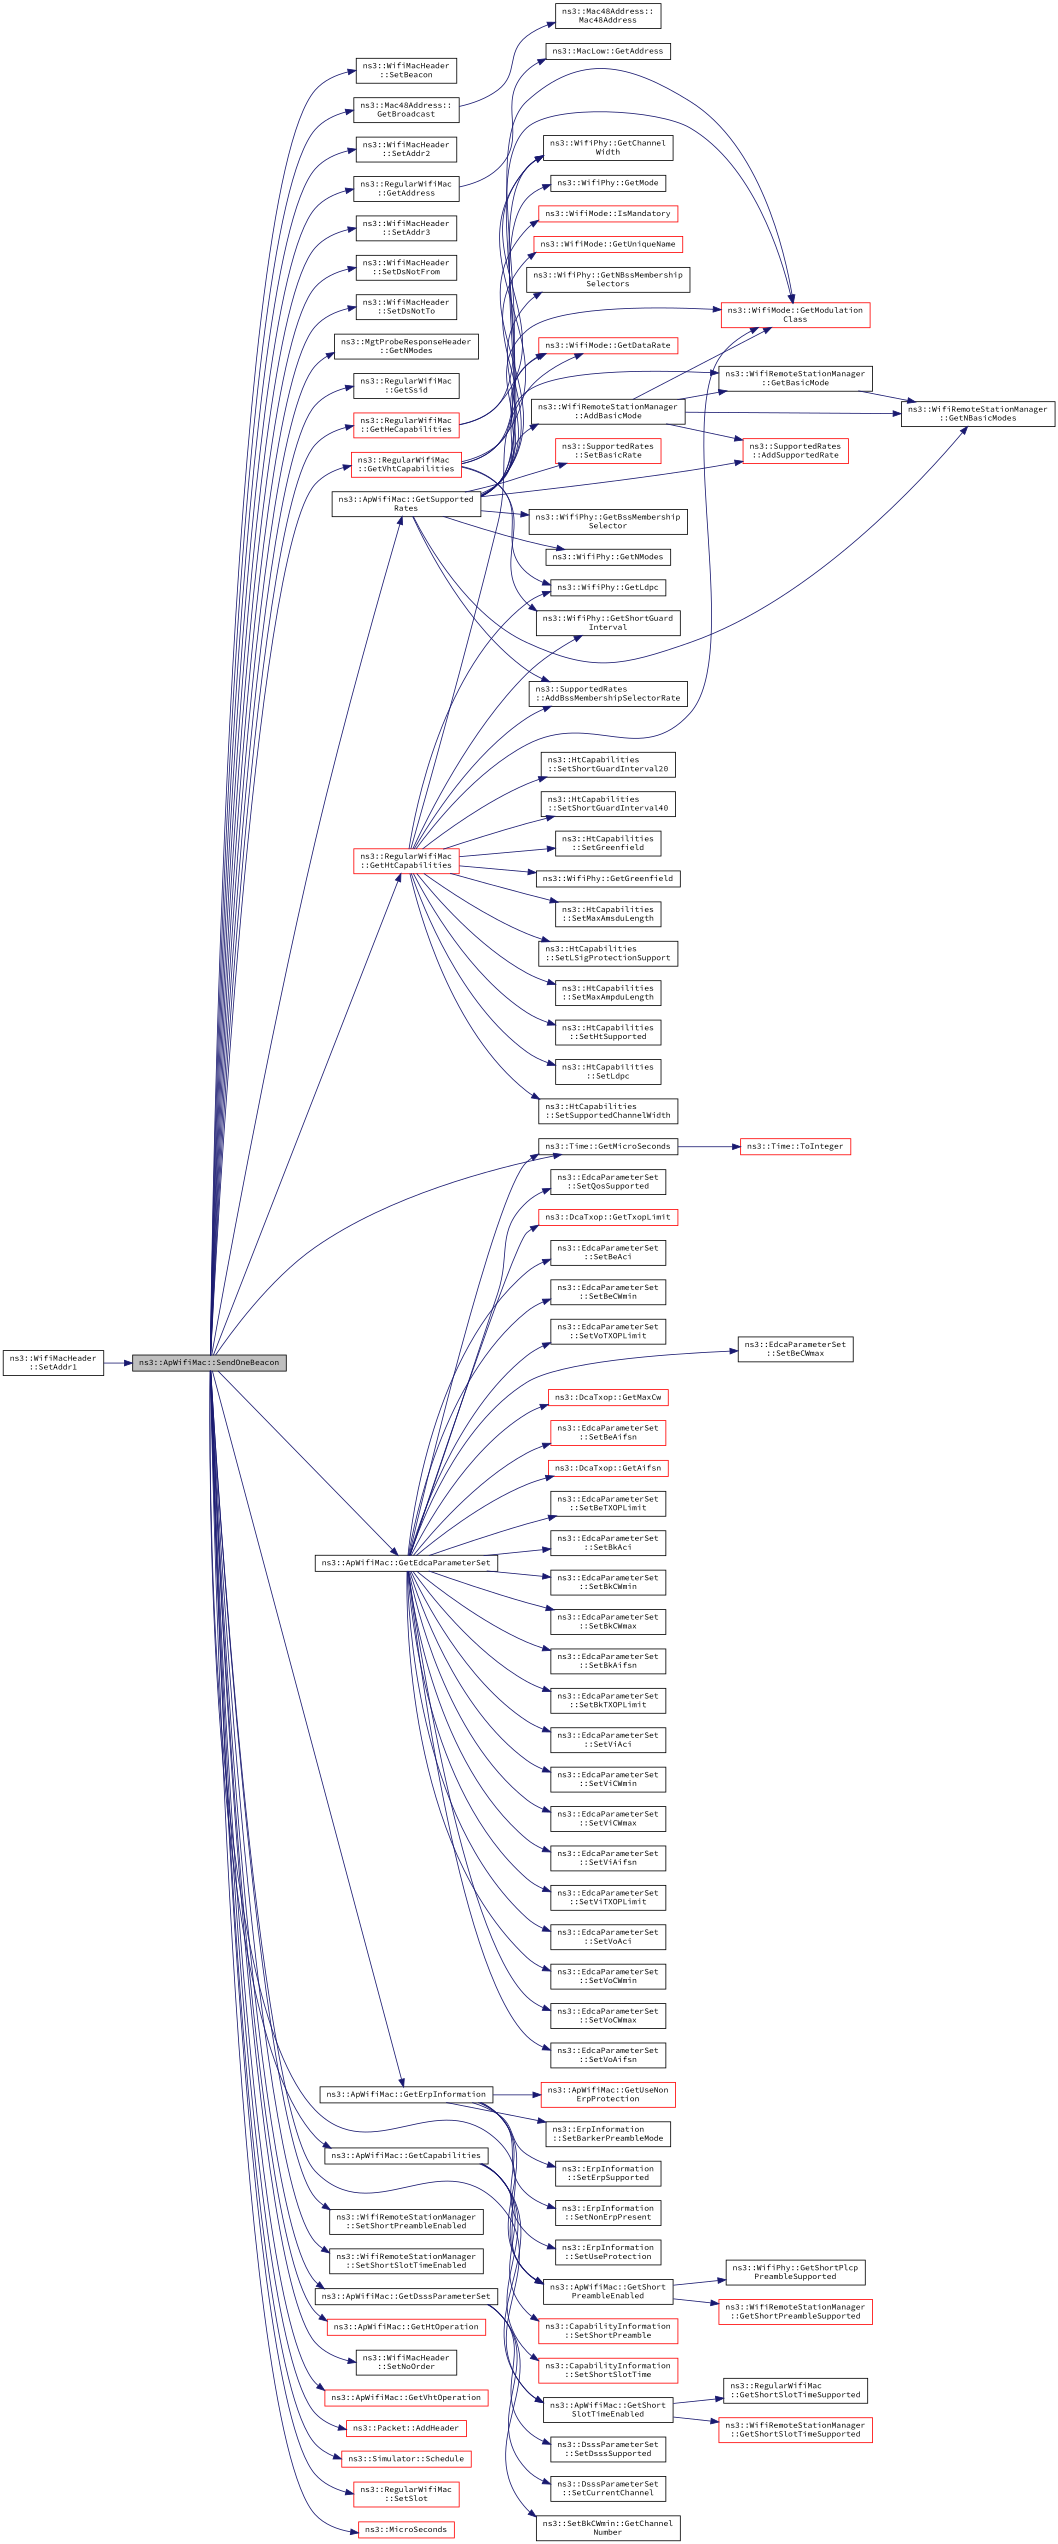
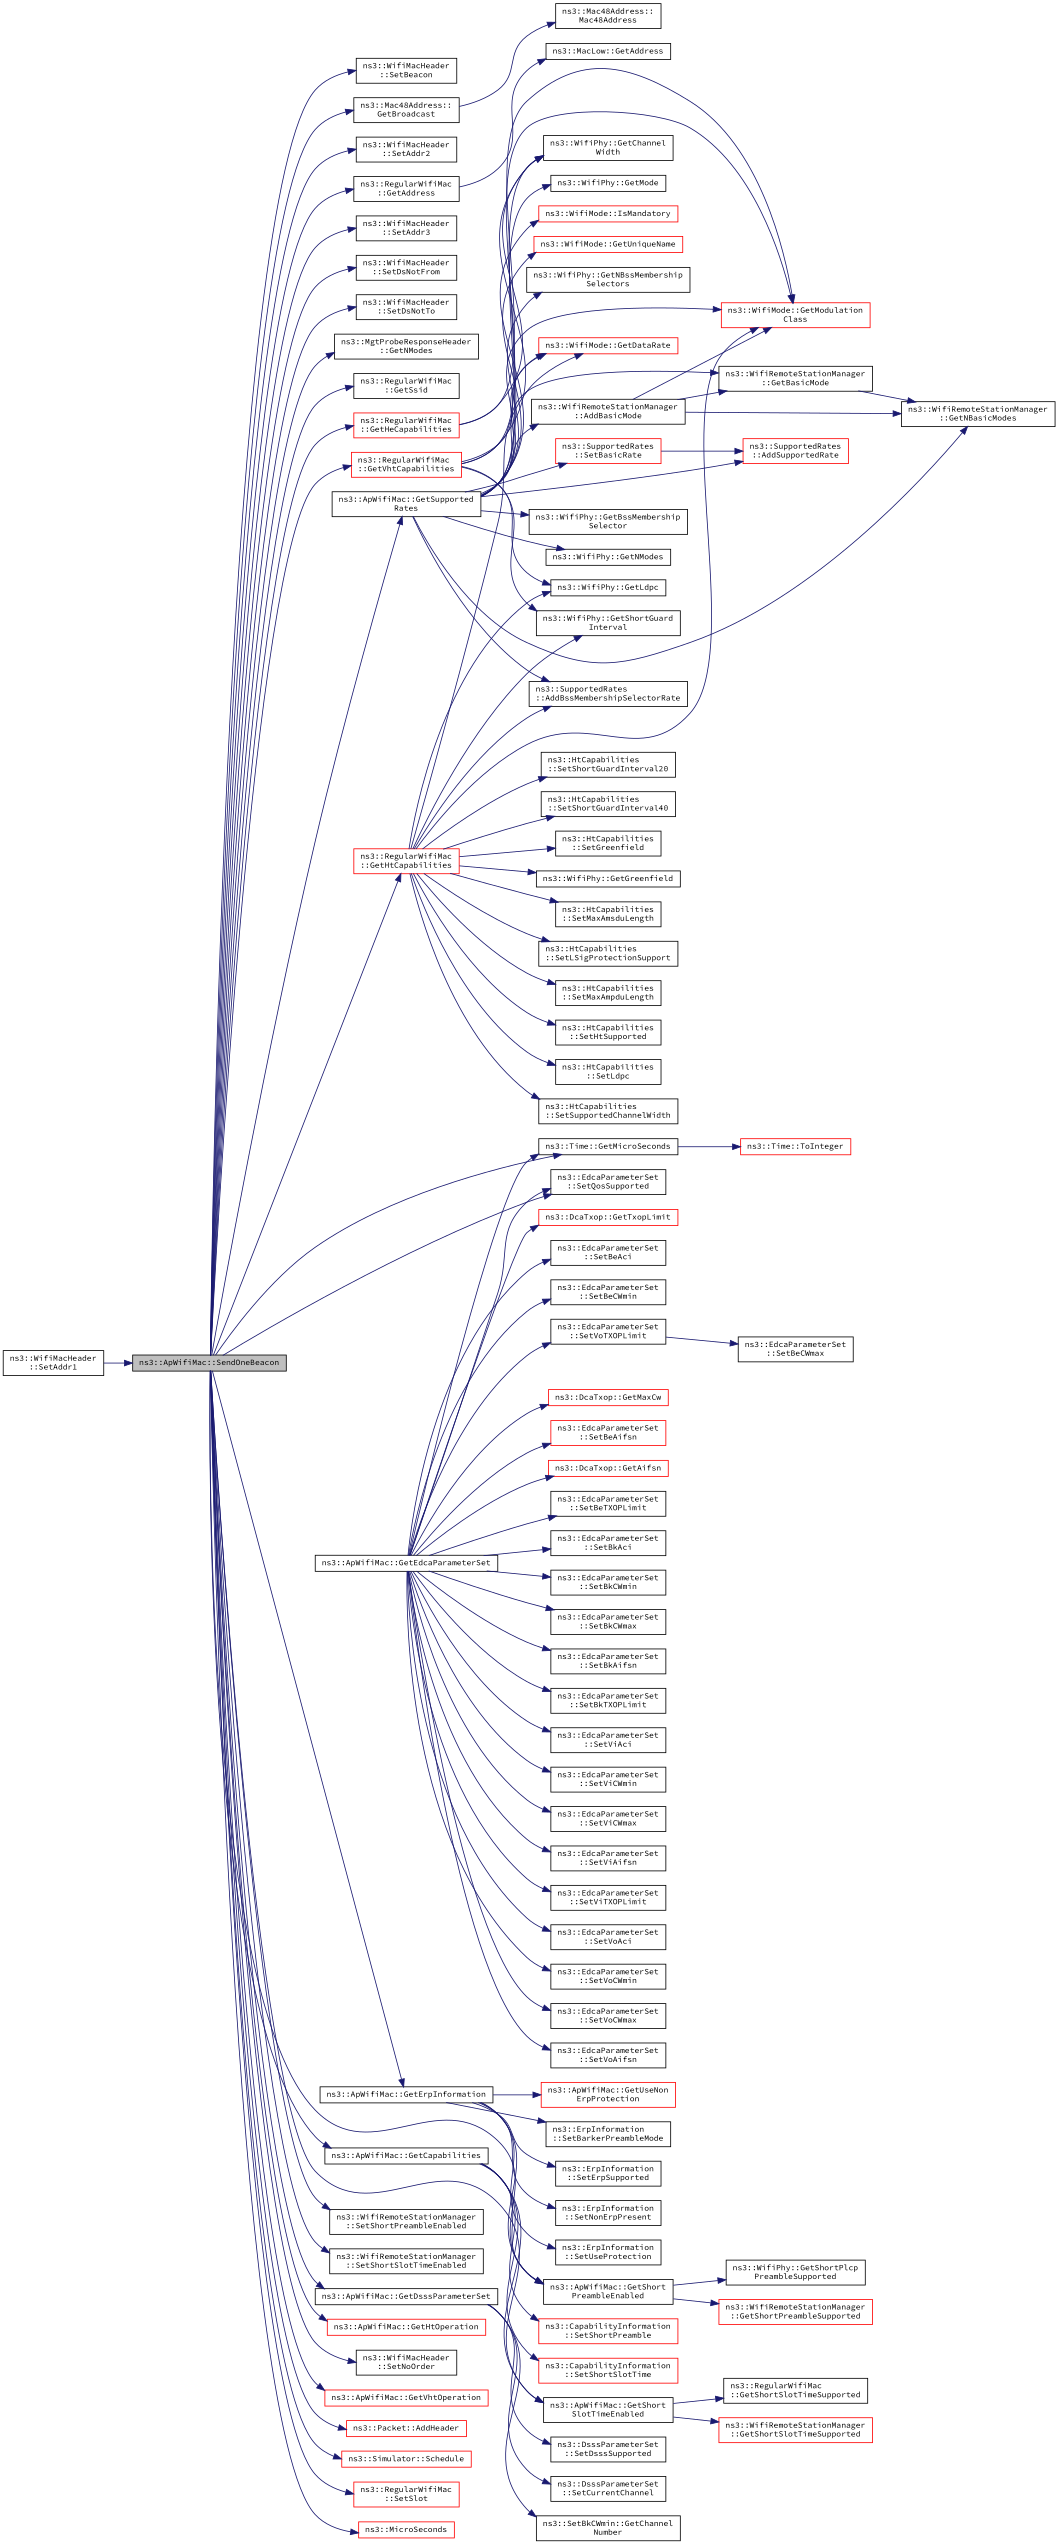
(699, 431) -> (698, 451)
(524, 1384) -> (698, 1340)
(305, 1460) -> (380, 1268)
